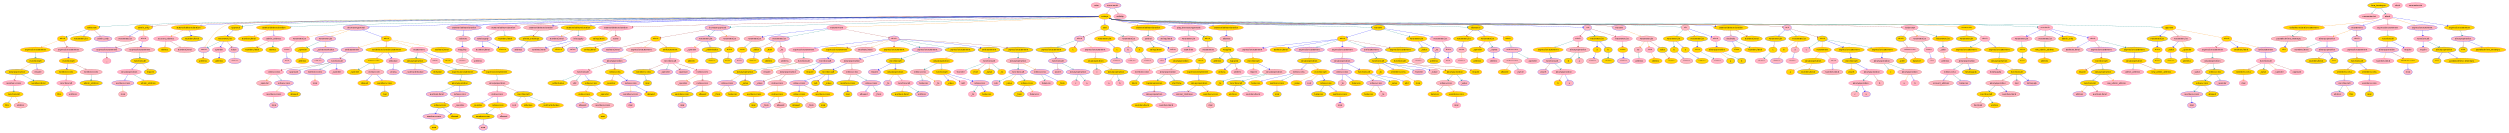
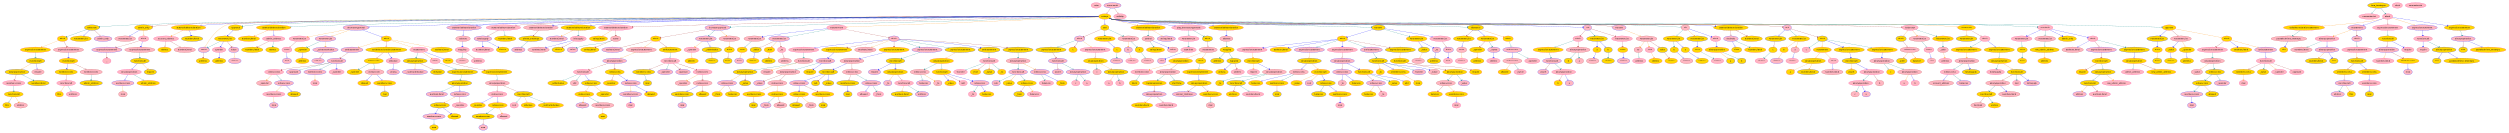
(92, 28) -> (92, 28)
